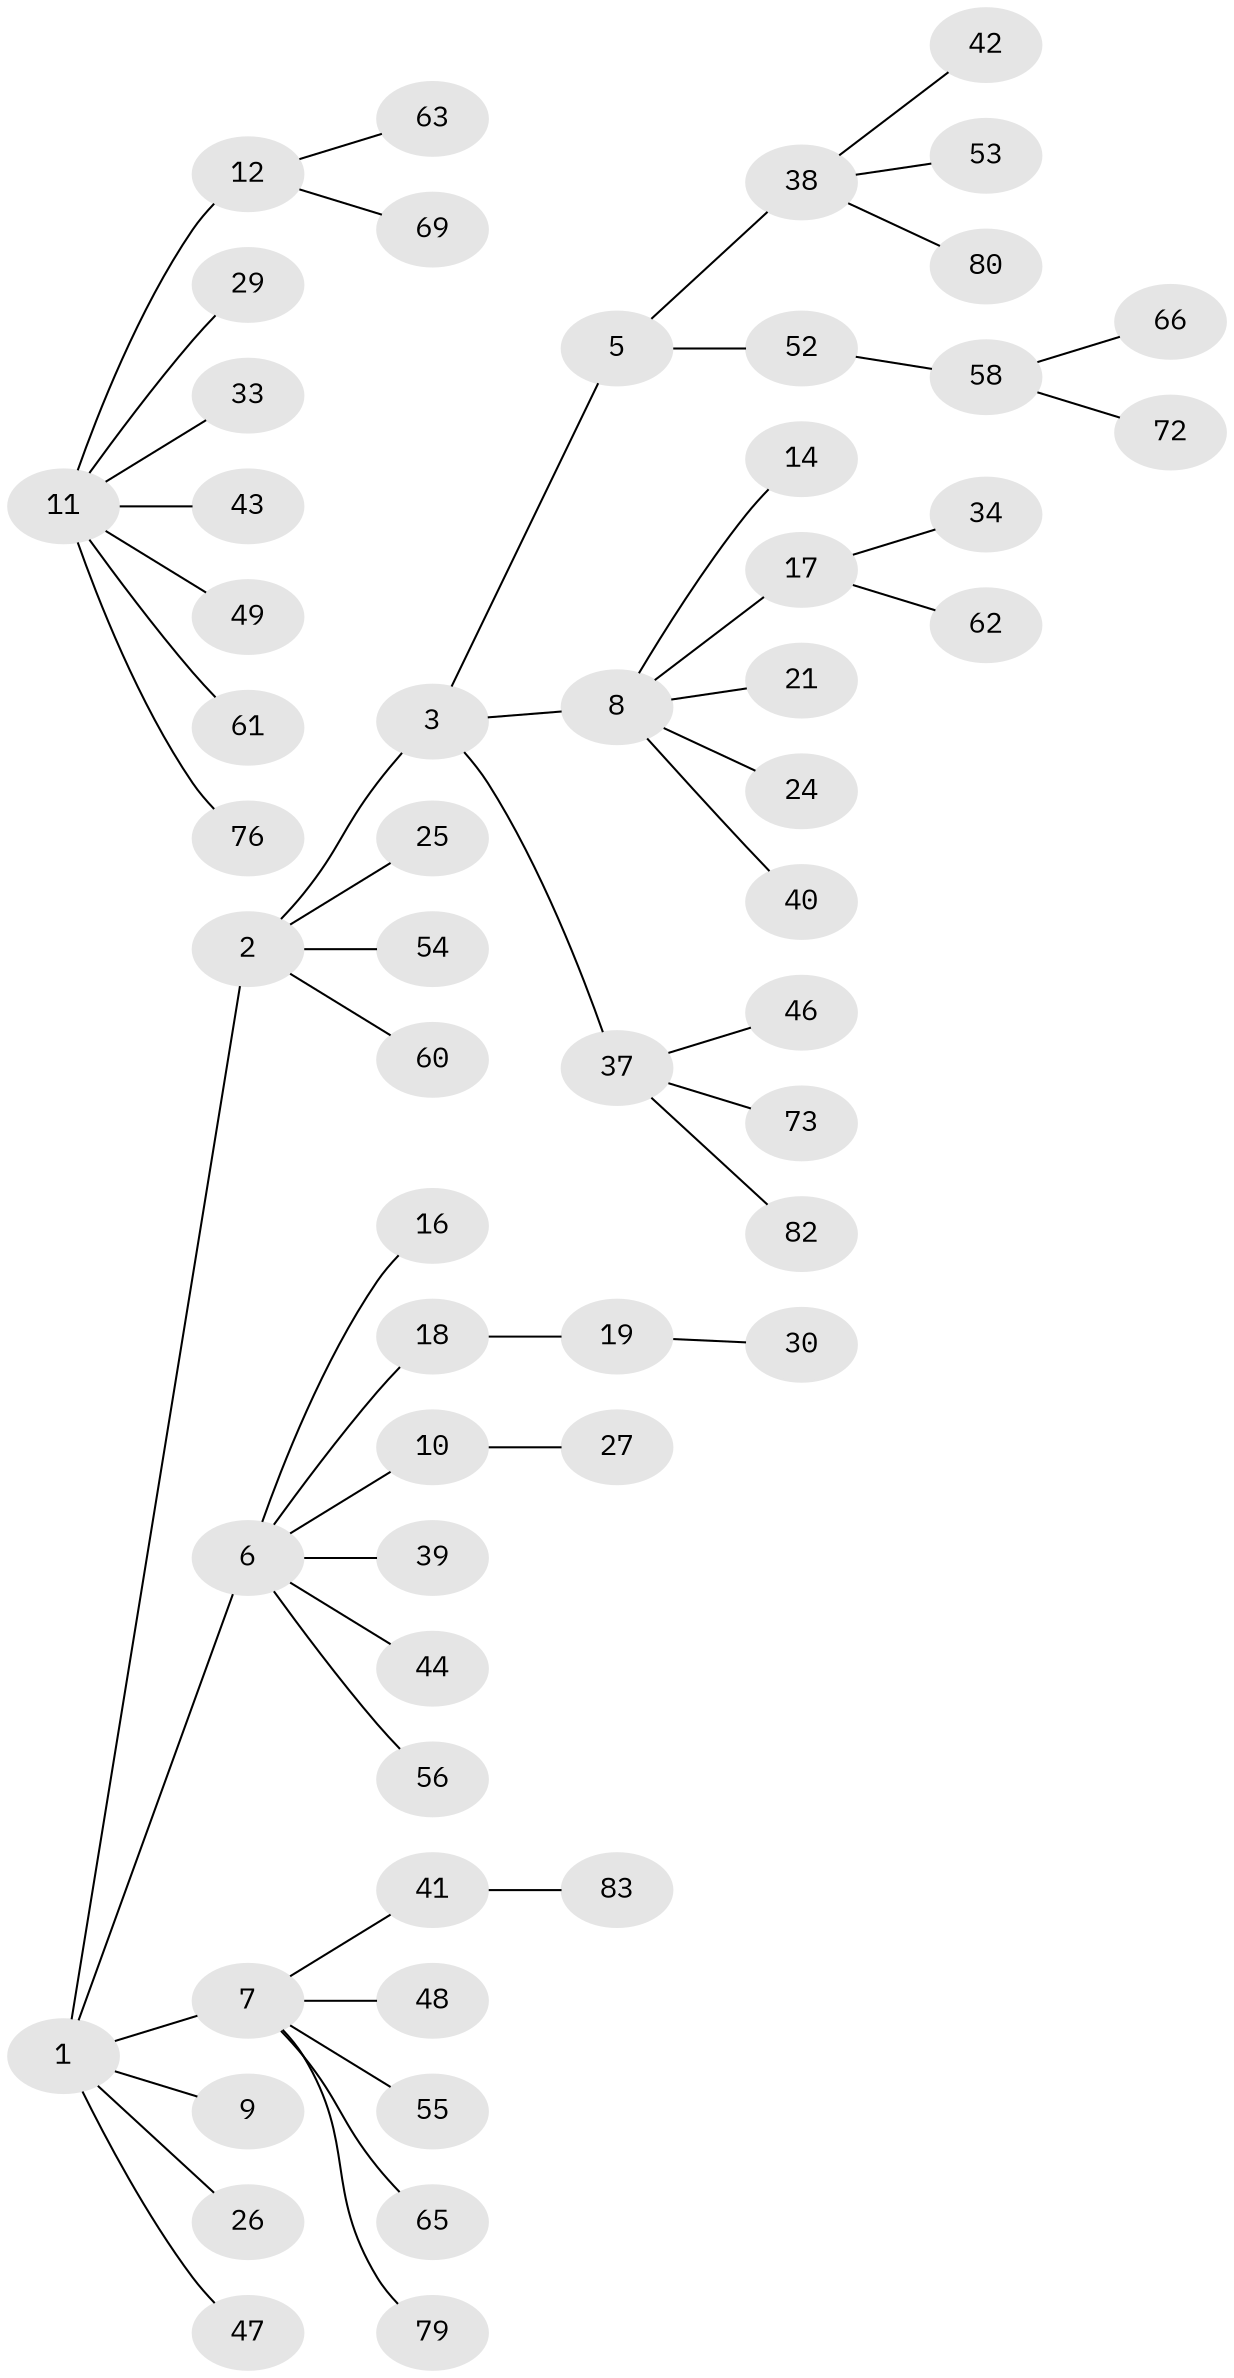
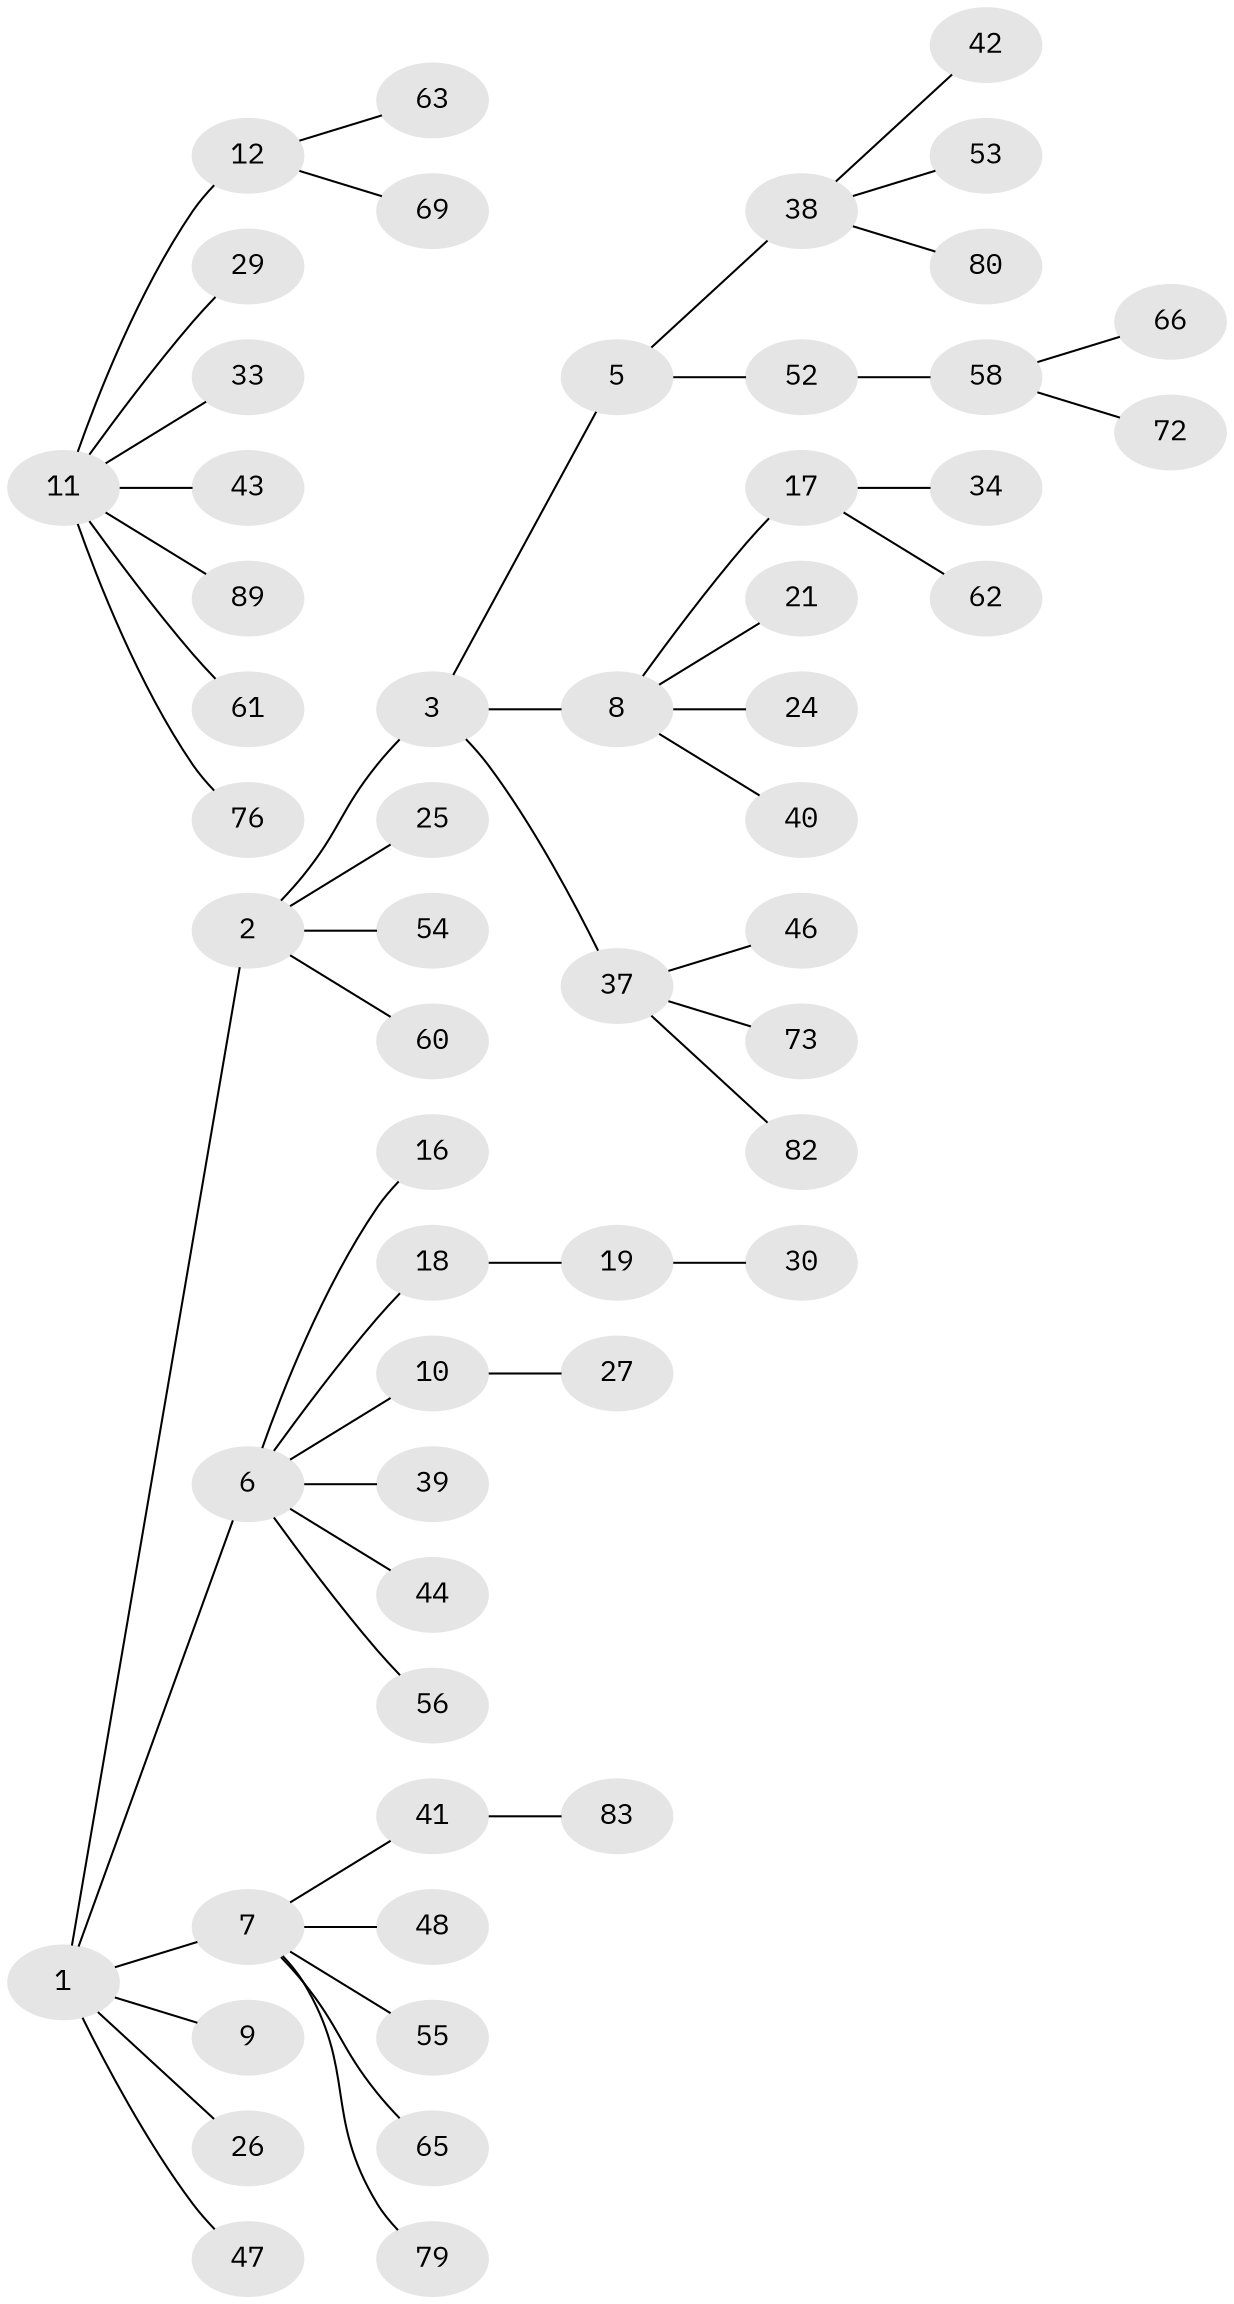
(802, 459) -> none
(248, 617) -> (248, 599)
